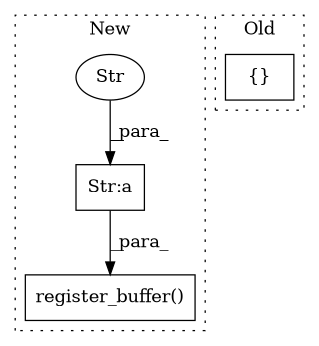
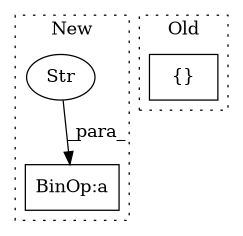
(110, 187) -> (72, 187)
(110, 298) -> none
